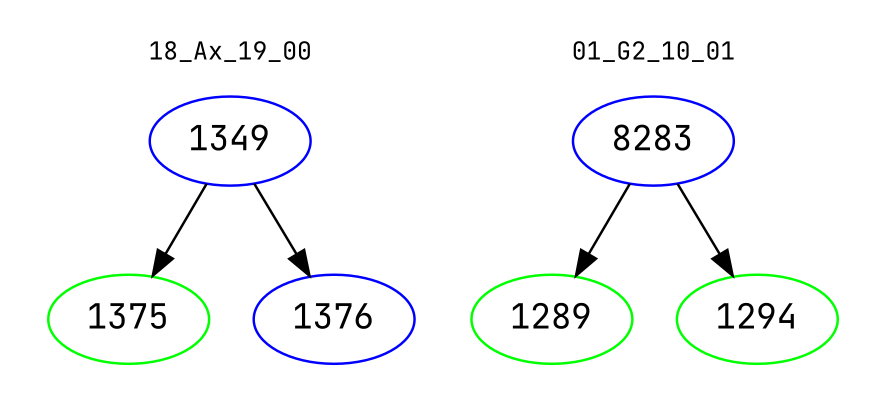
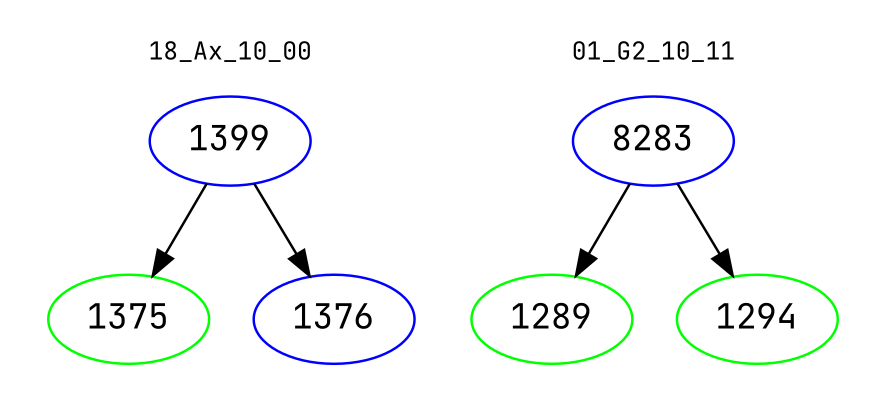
(231, 53) -> (231, 53)
(655, 53) -> (655, 53)
(230, 141) -> (230, 141)
